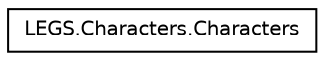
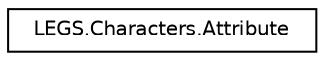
(162, 30) -> (162, 30)
